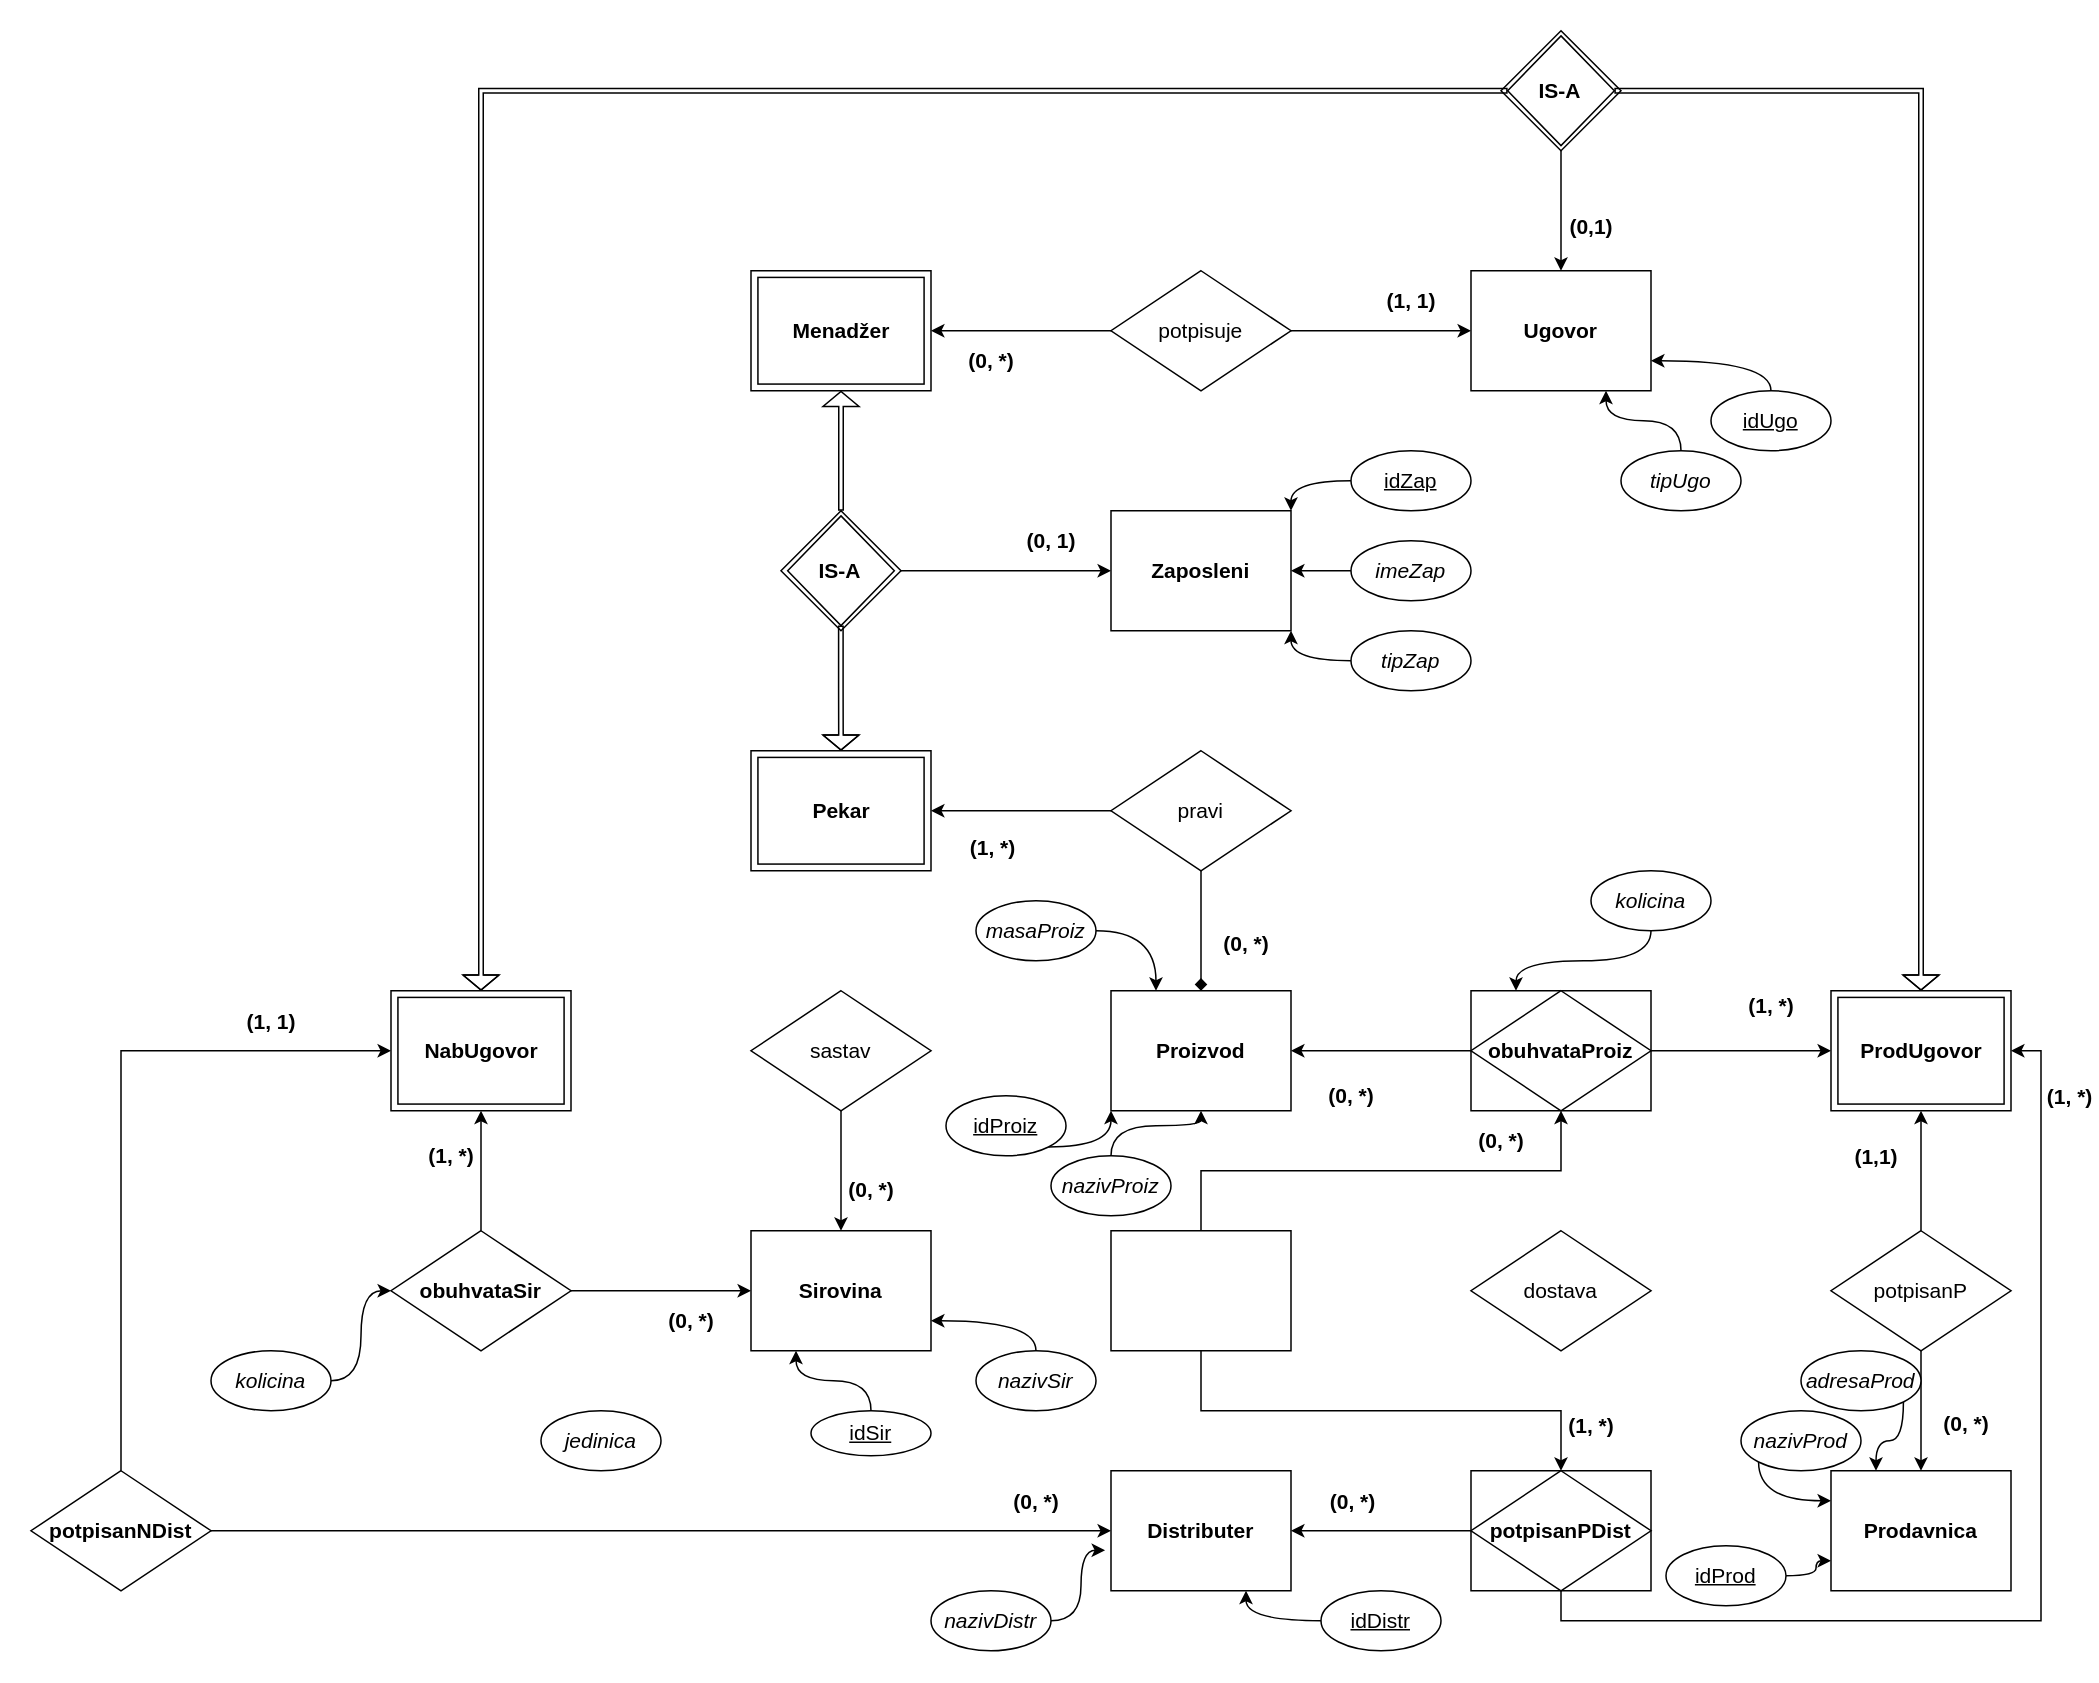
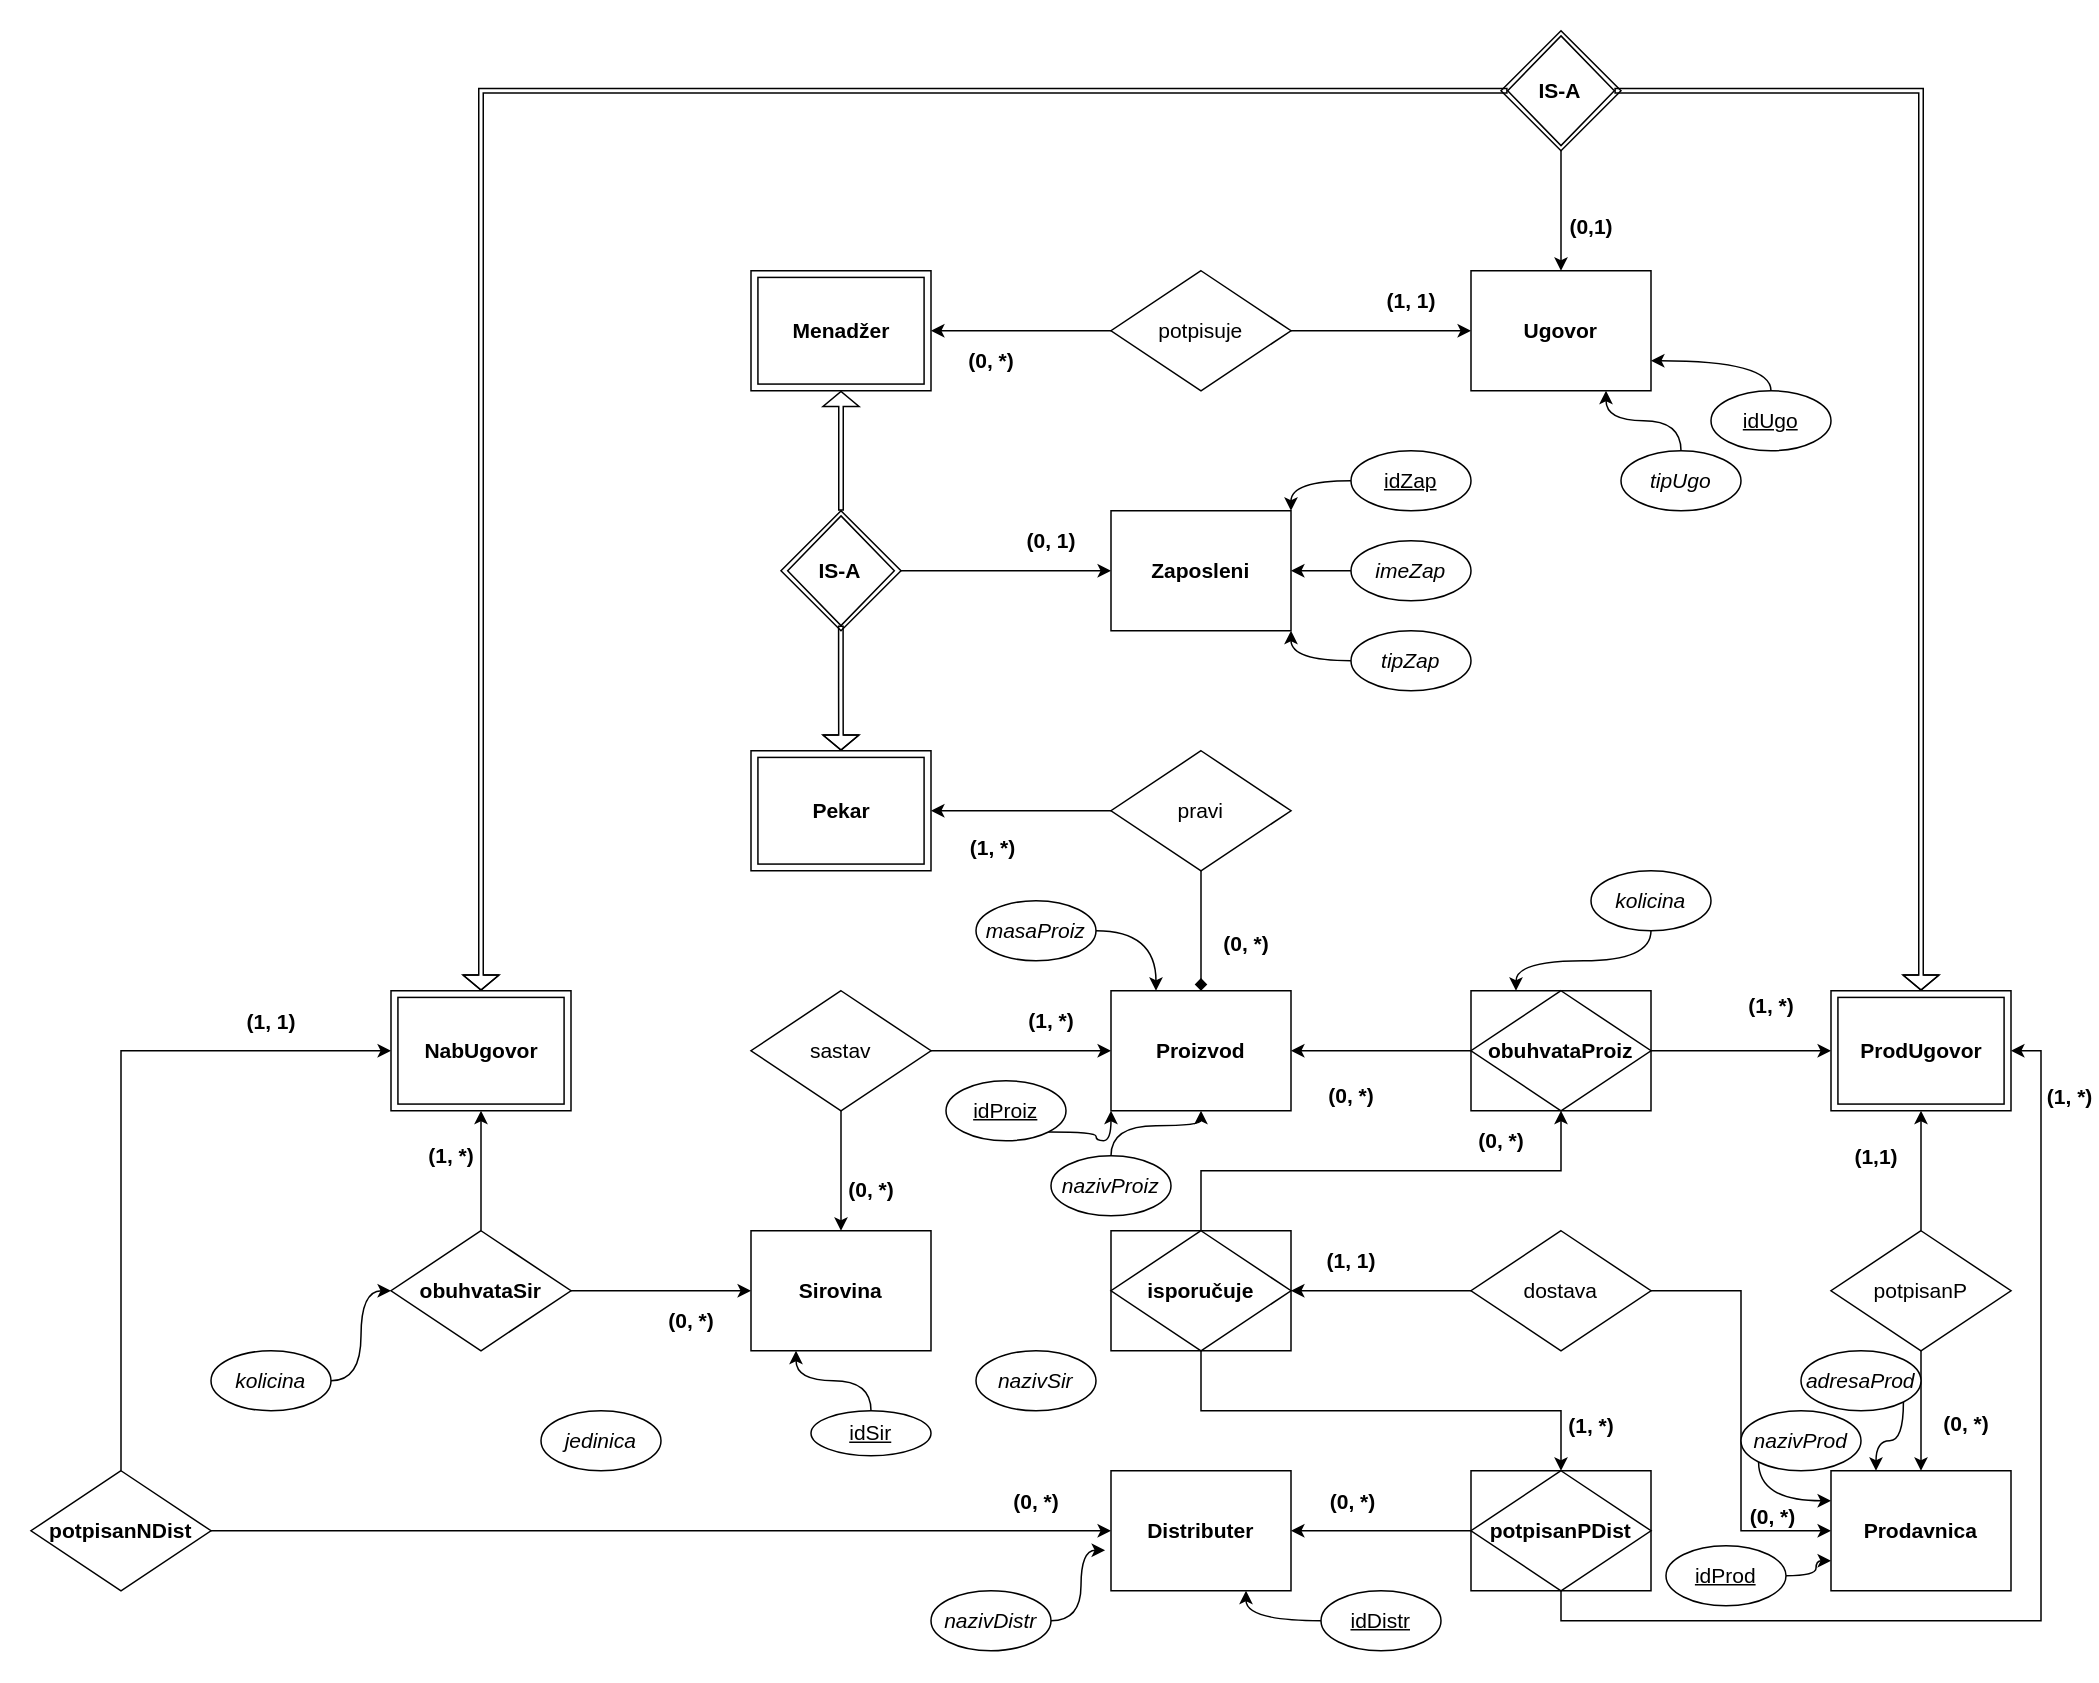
none -> (1016, 1051)
(1006, 1126) -> (1006, 1111)
none -> (1201, 1291)
none -> (1386, 1291)
(992, 1324) -> none
none -> (1741, 1406)
